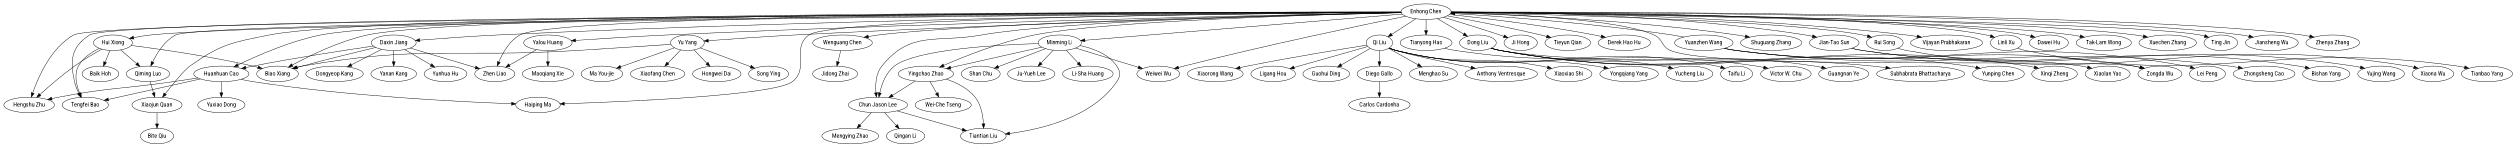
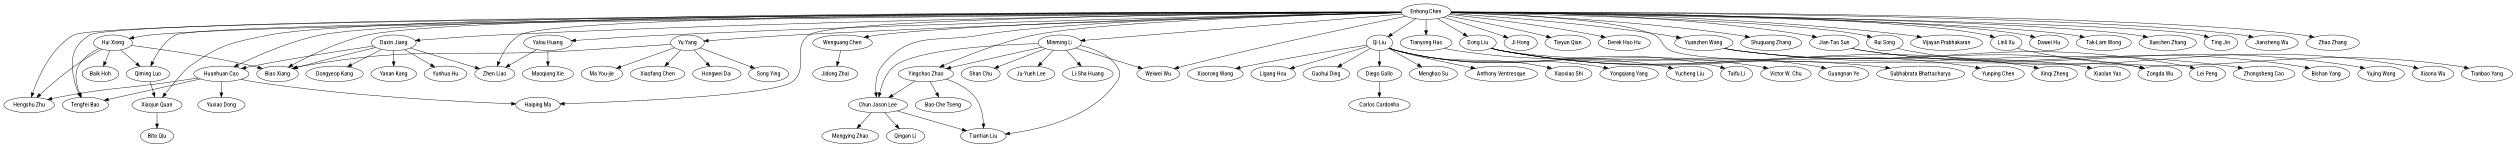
(1570, 23) -> (1564, 23)
(2333, 43) -> (2333, 43)
(943, 105) -> (943, 105)
